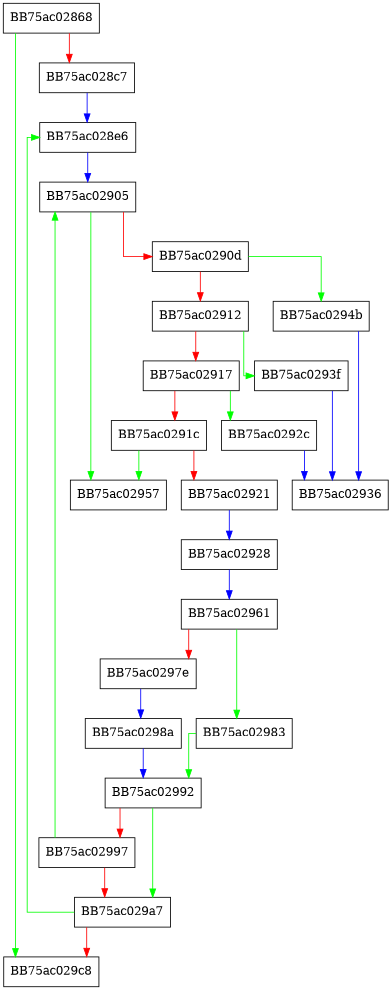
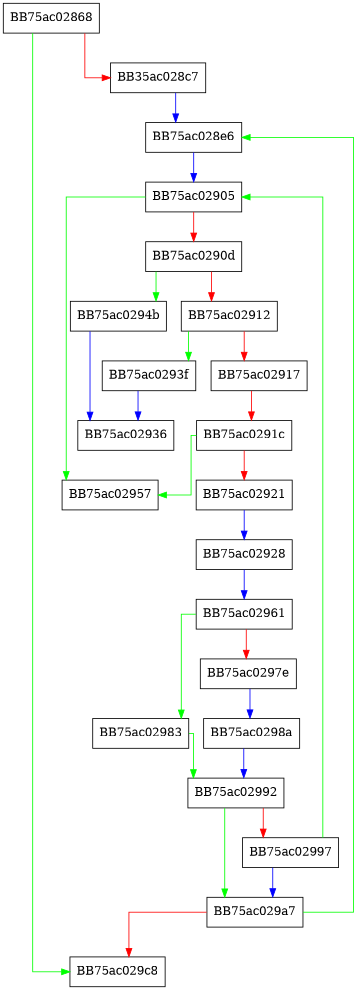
(87, 78) -> (158, 78)
(269, 435) -> none
(105, 878) -> (273, 878)
